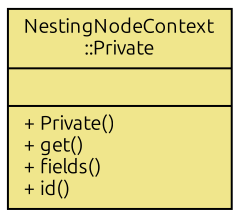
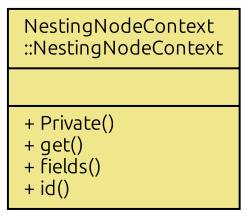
(120, 49) -> (124, 49)
